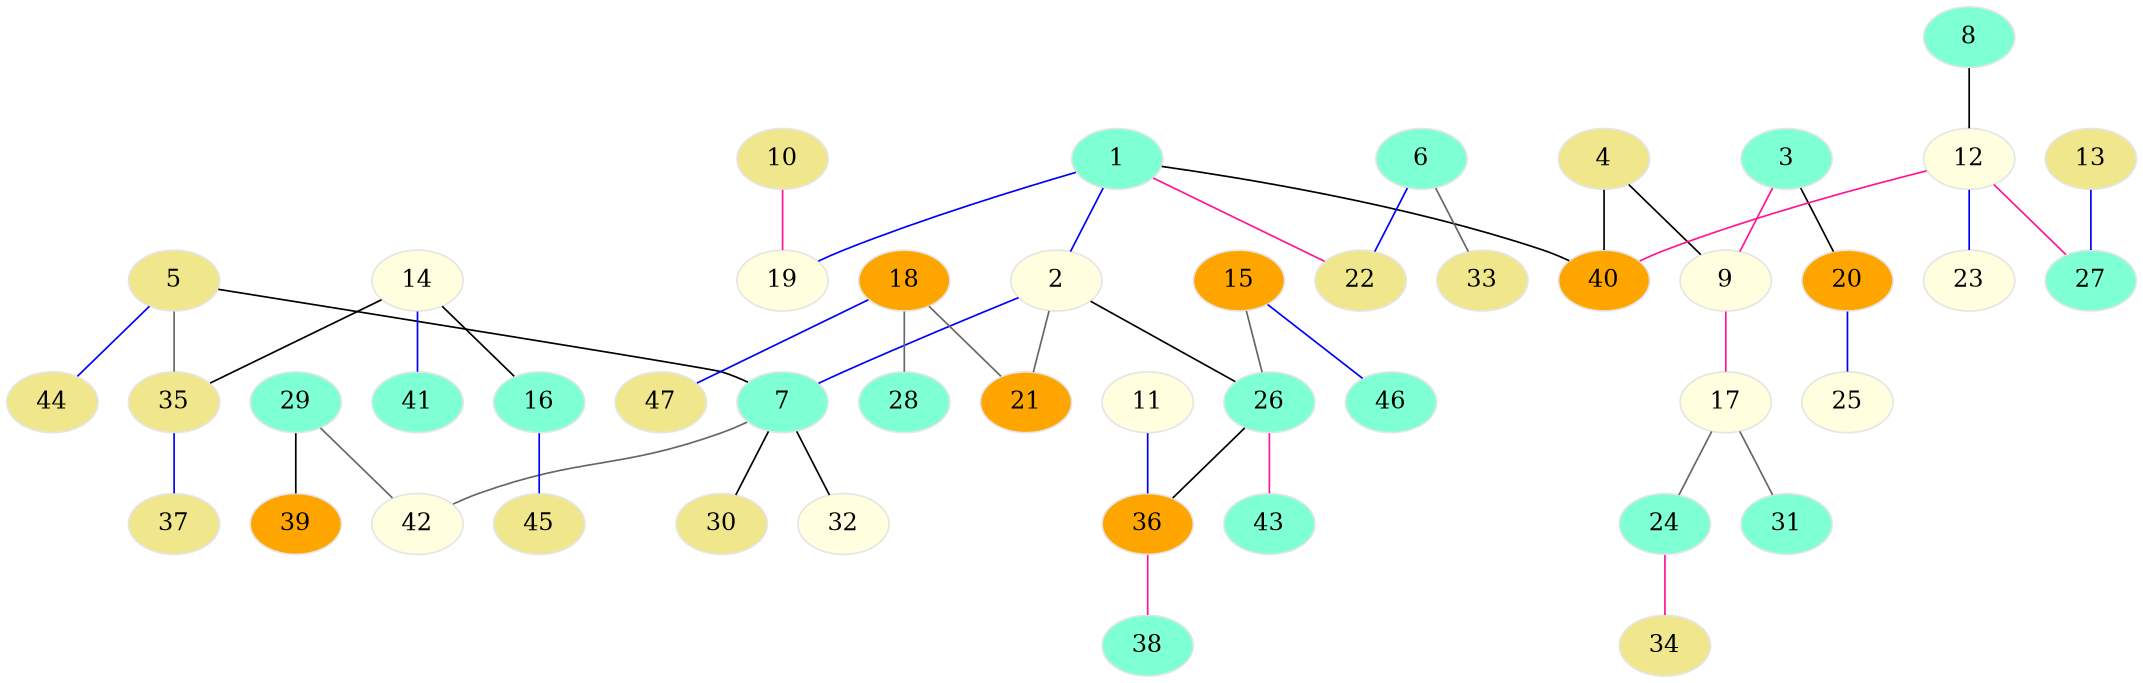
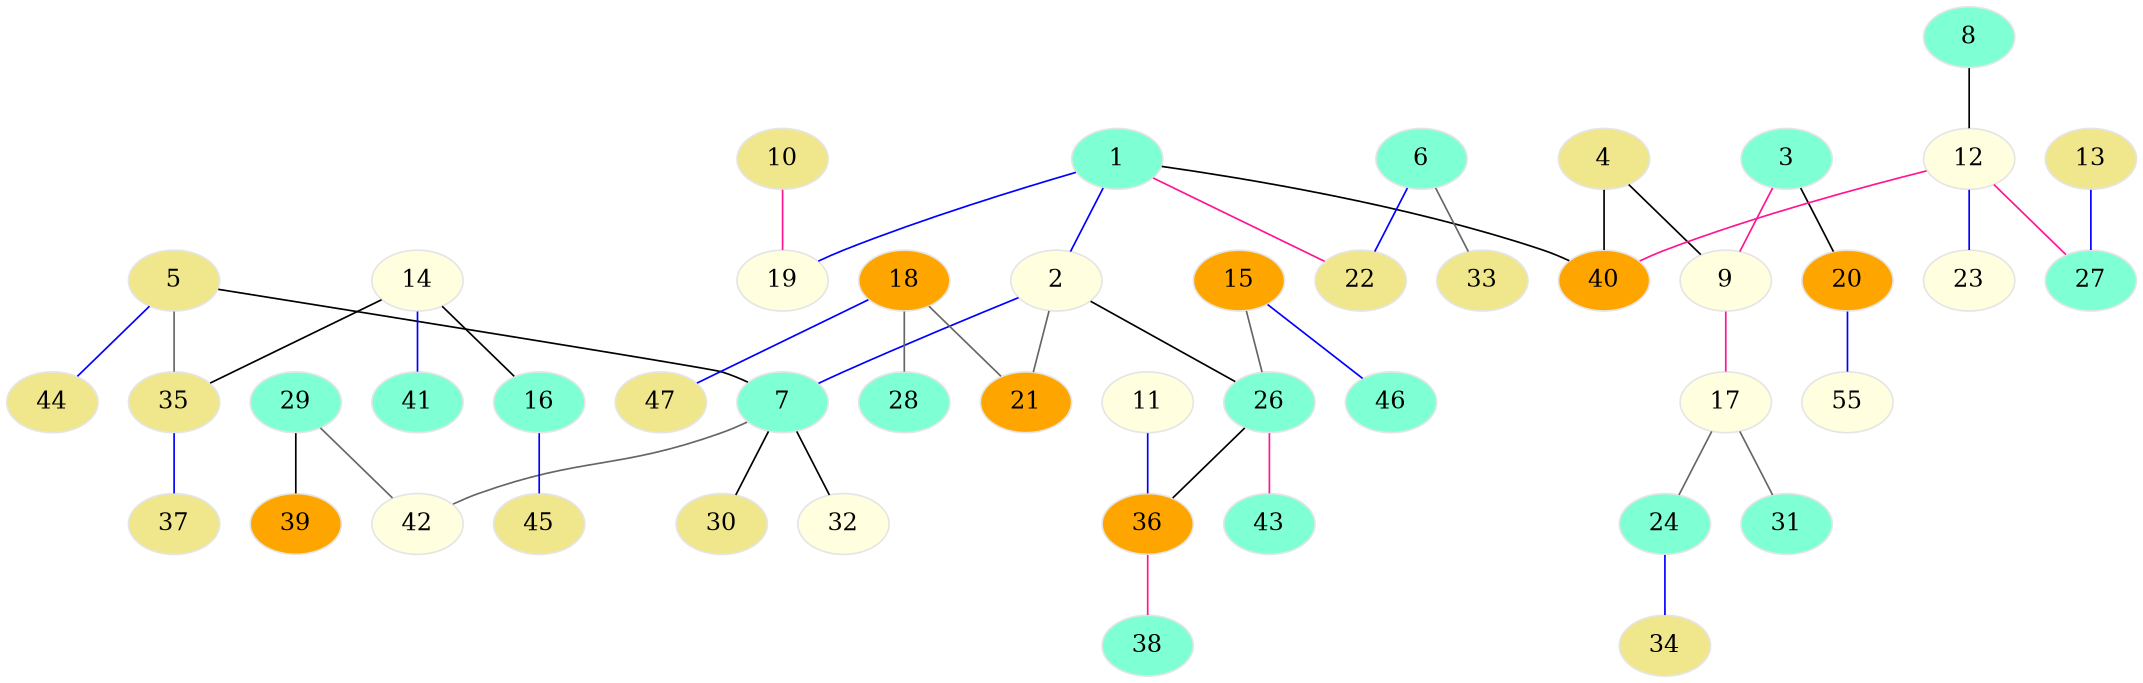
(1847, 402) -> (1847, 402)
(1665, 585) -> (1665, 585)
